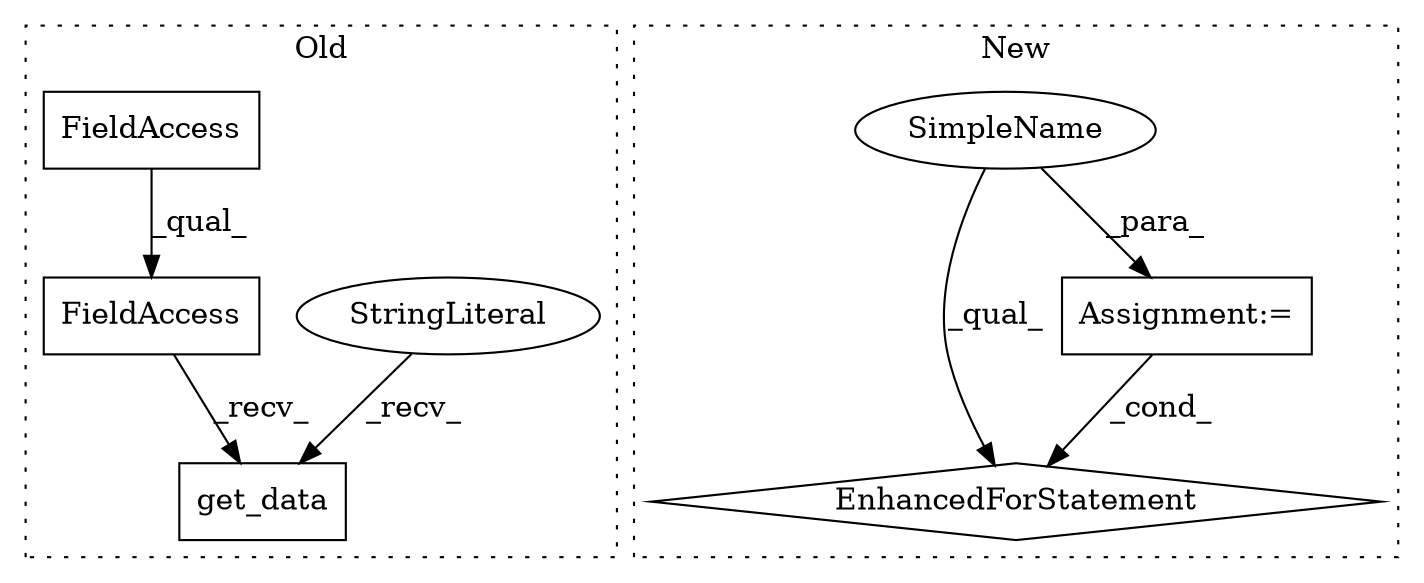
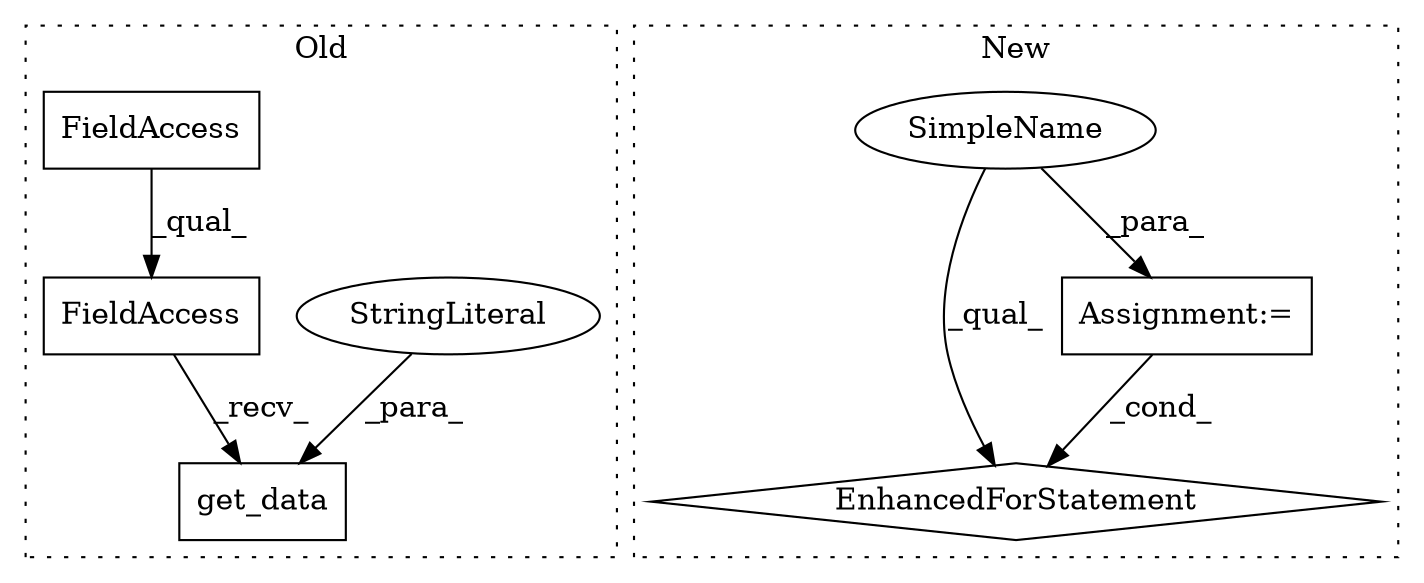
(414, 409) -> (414, 409)
